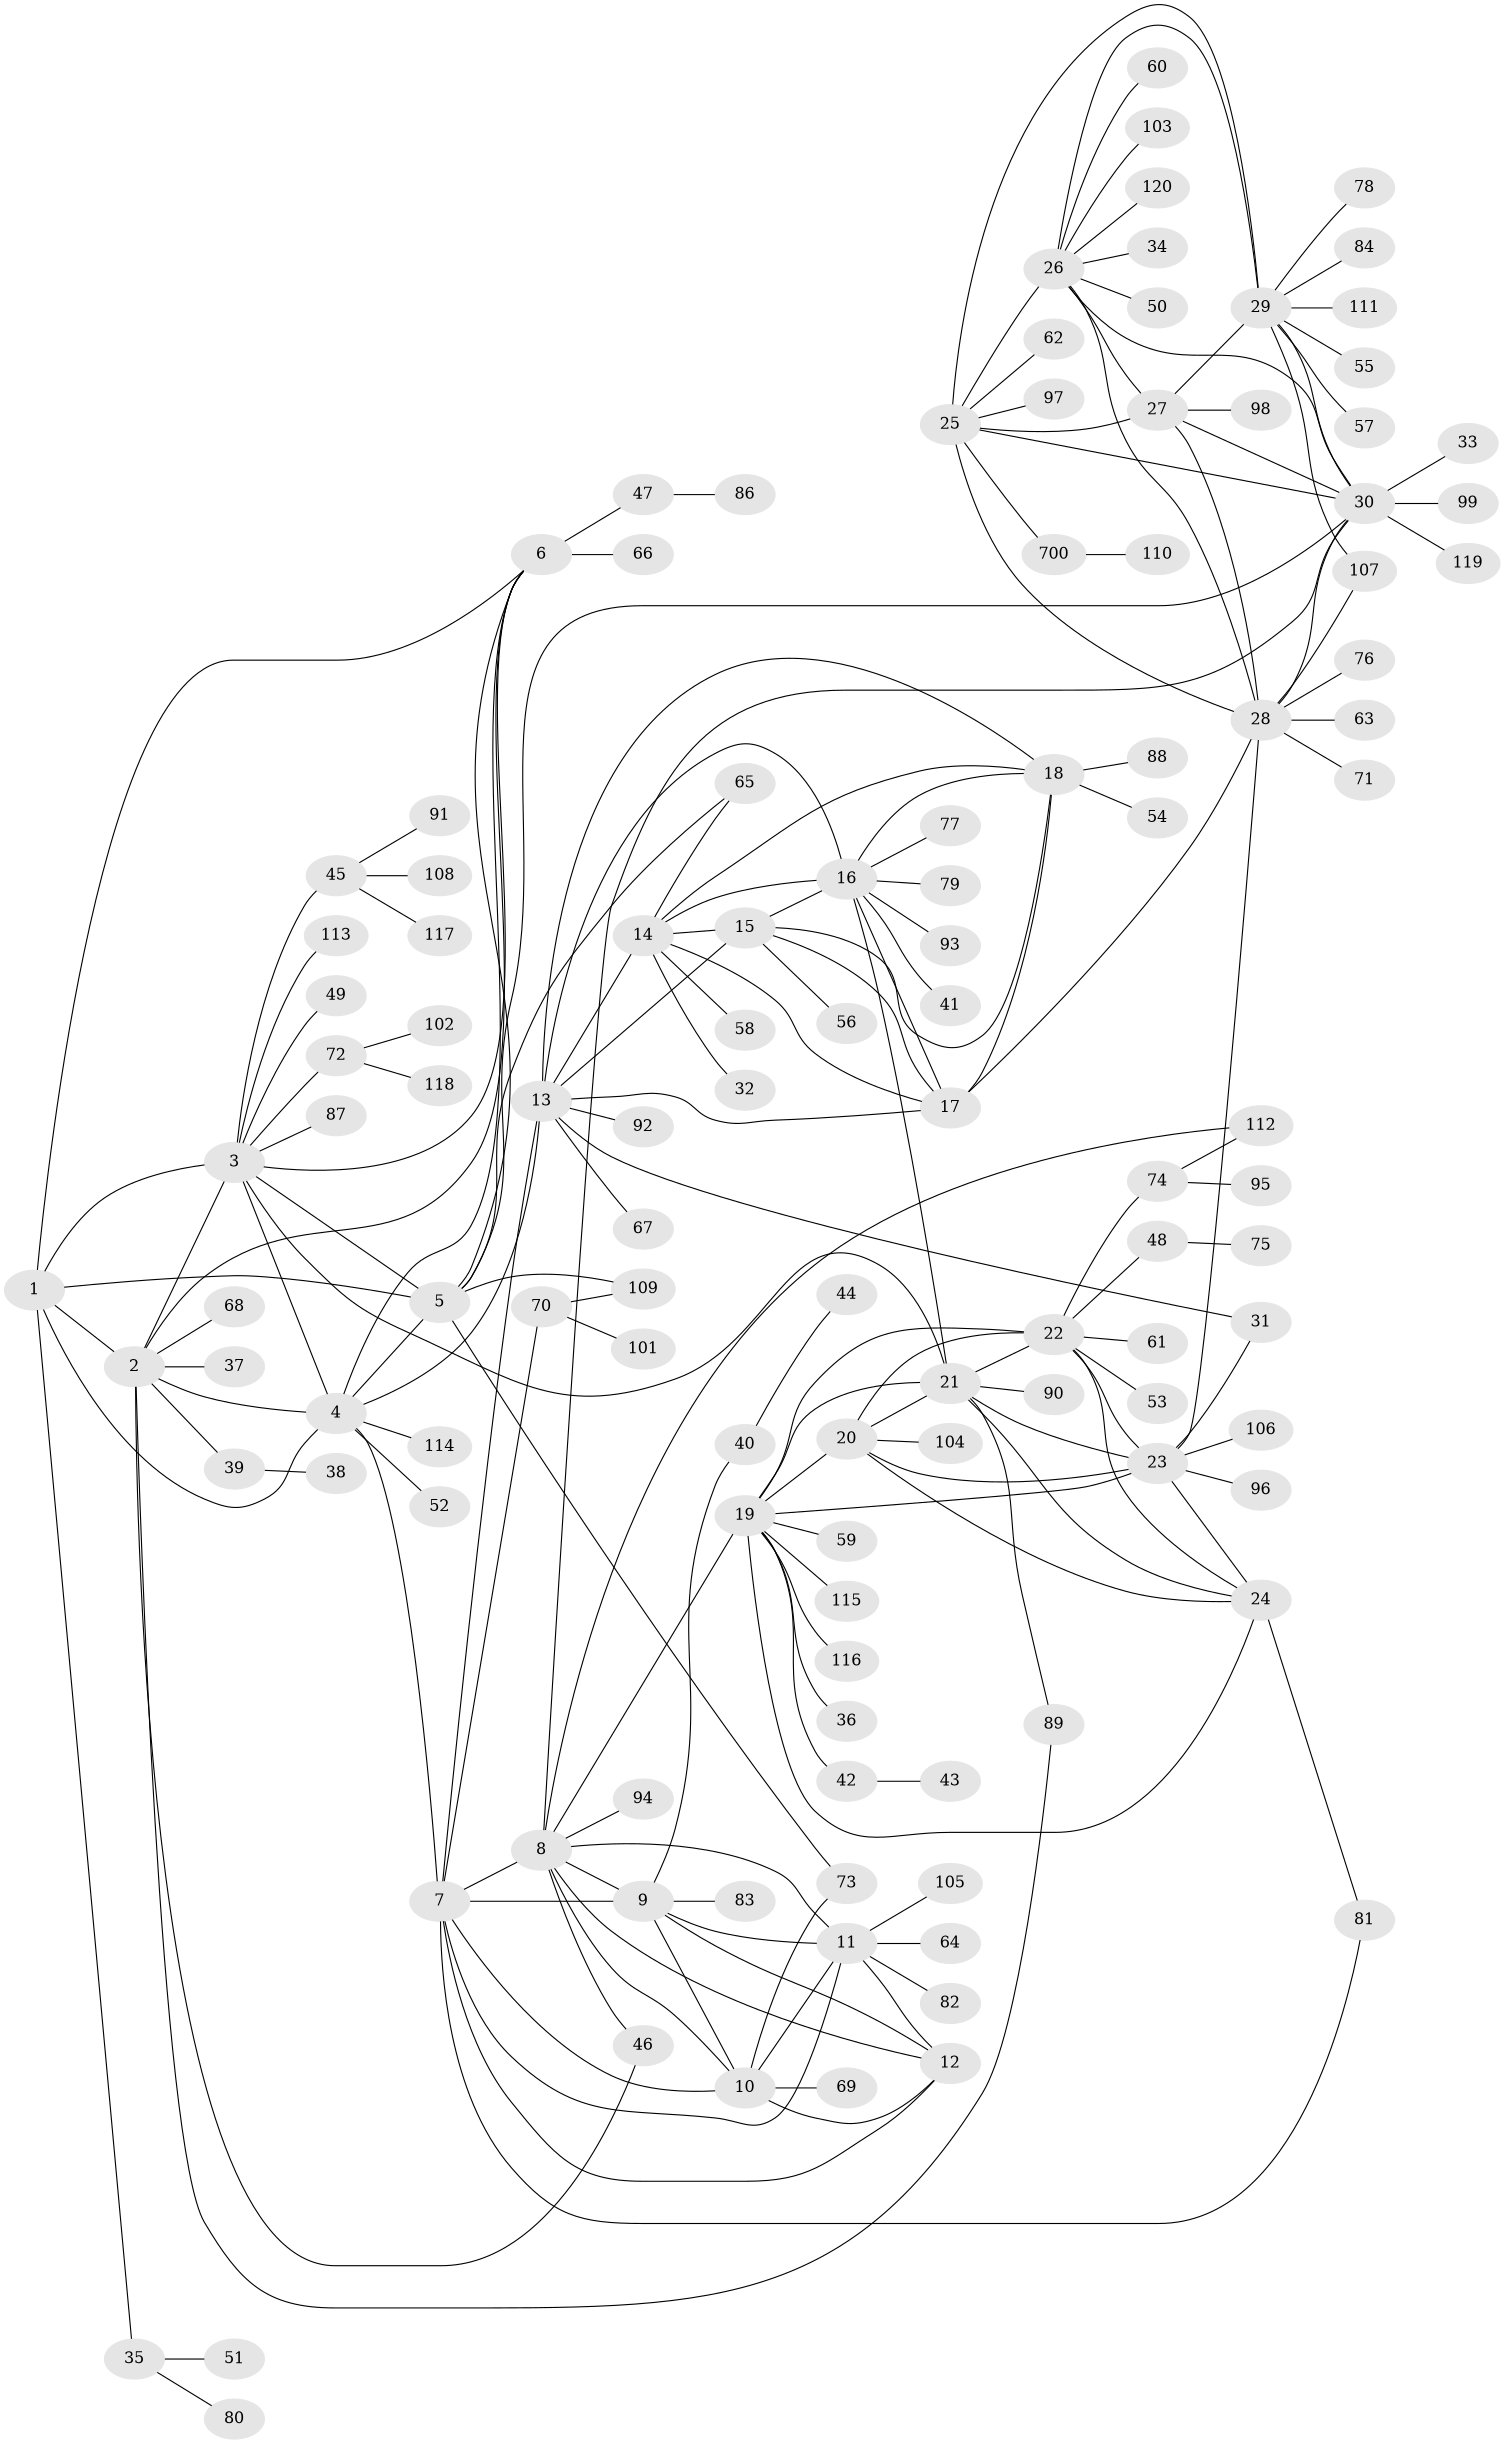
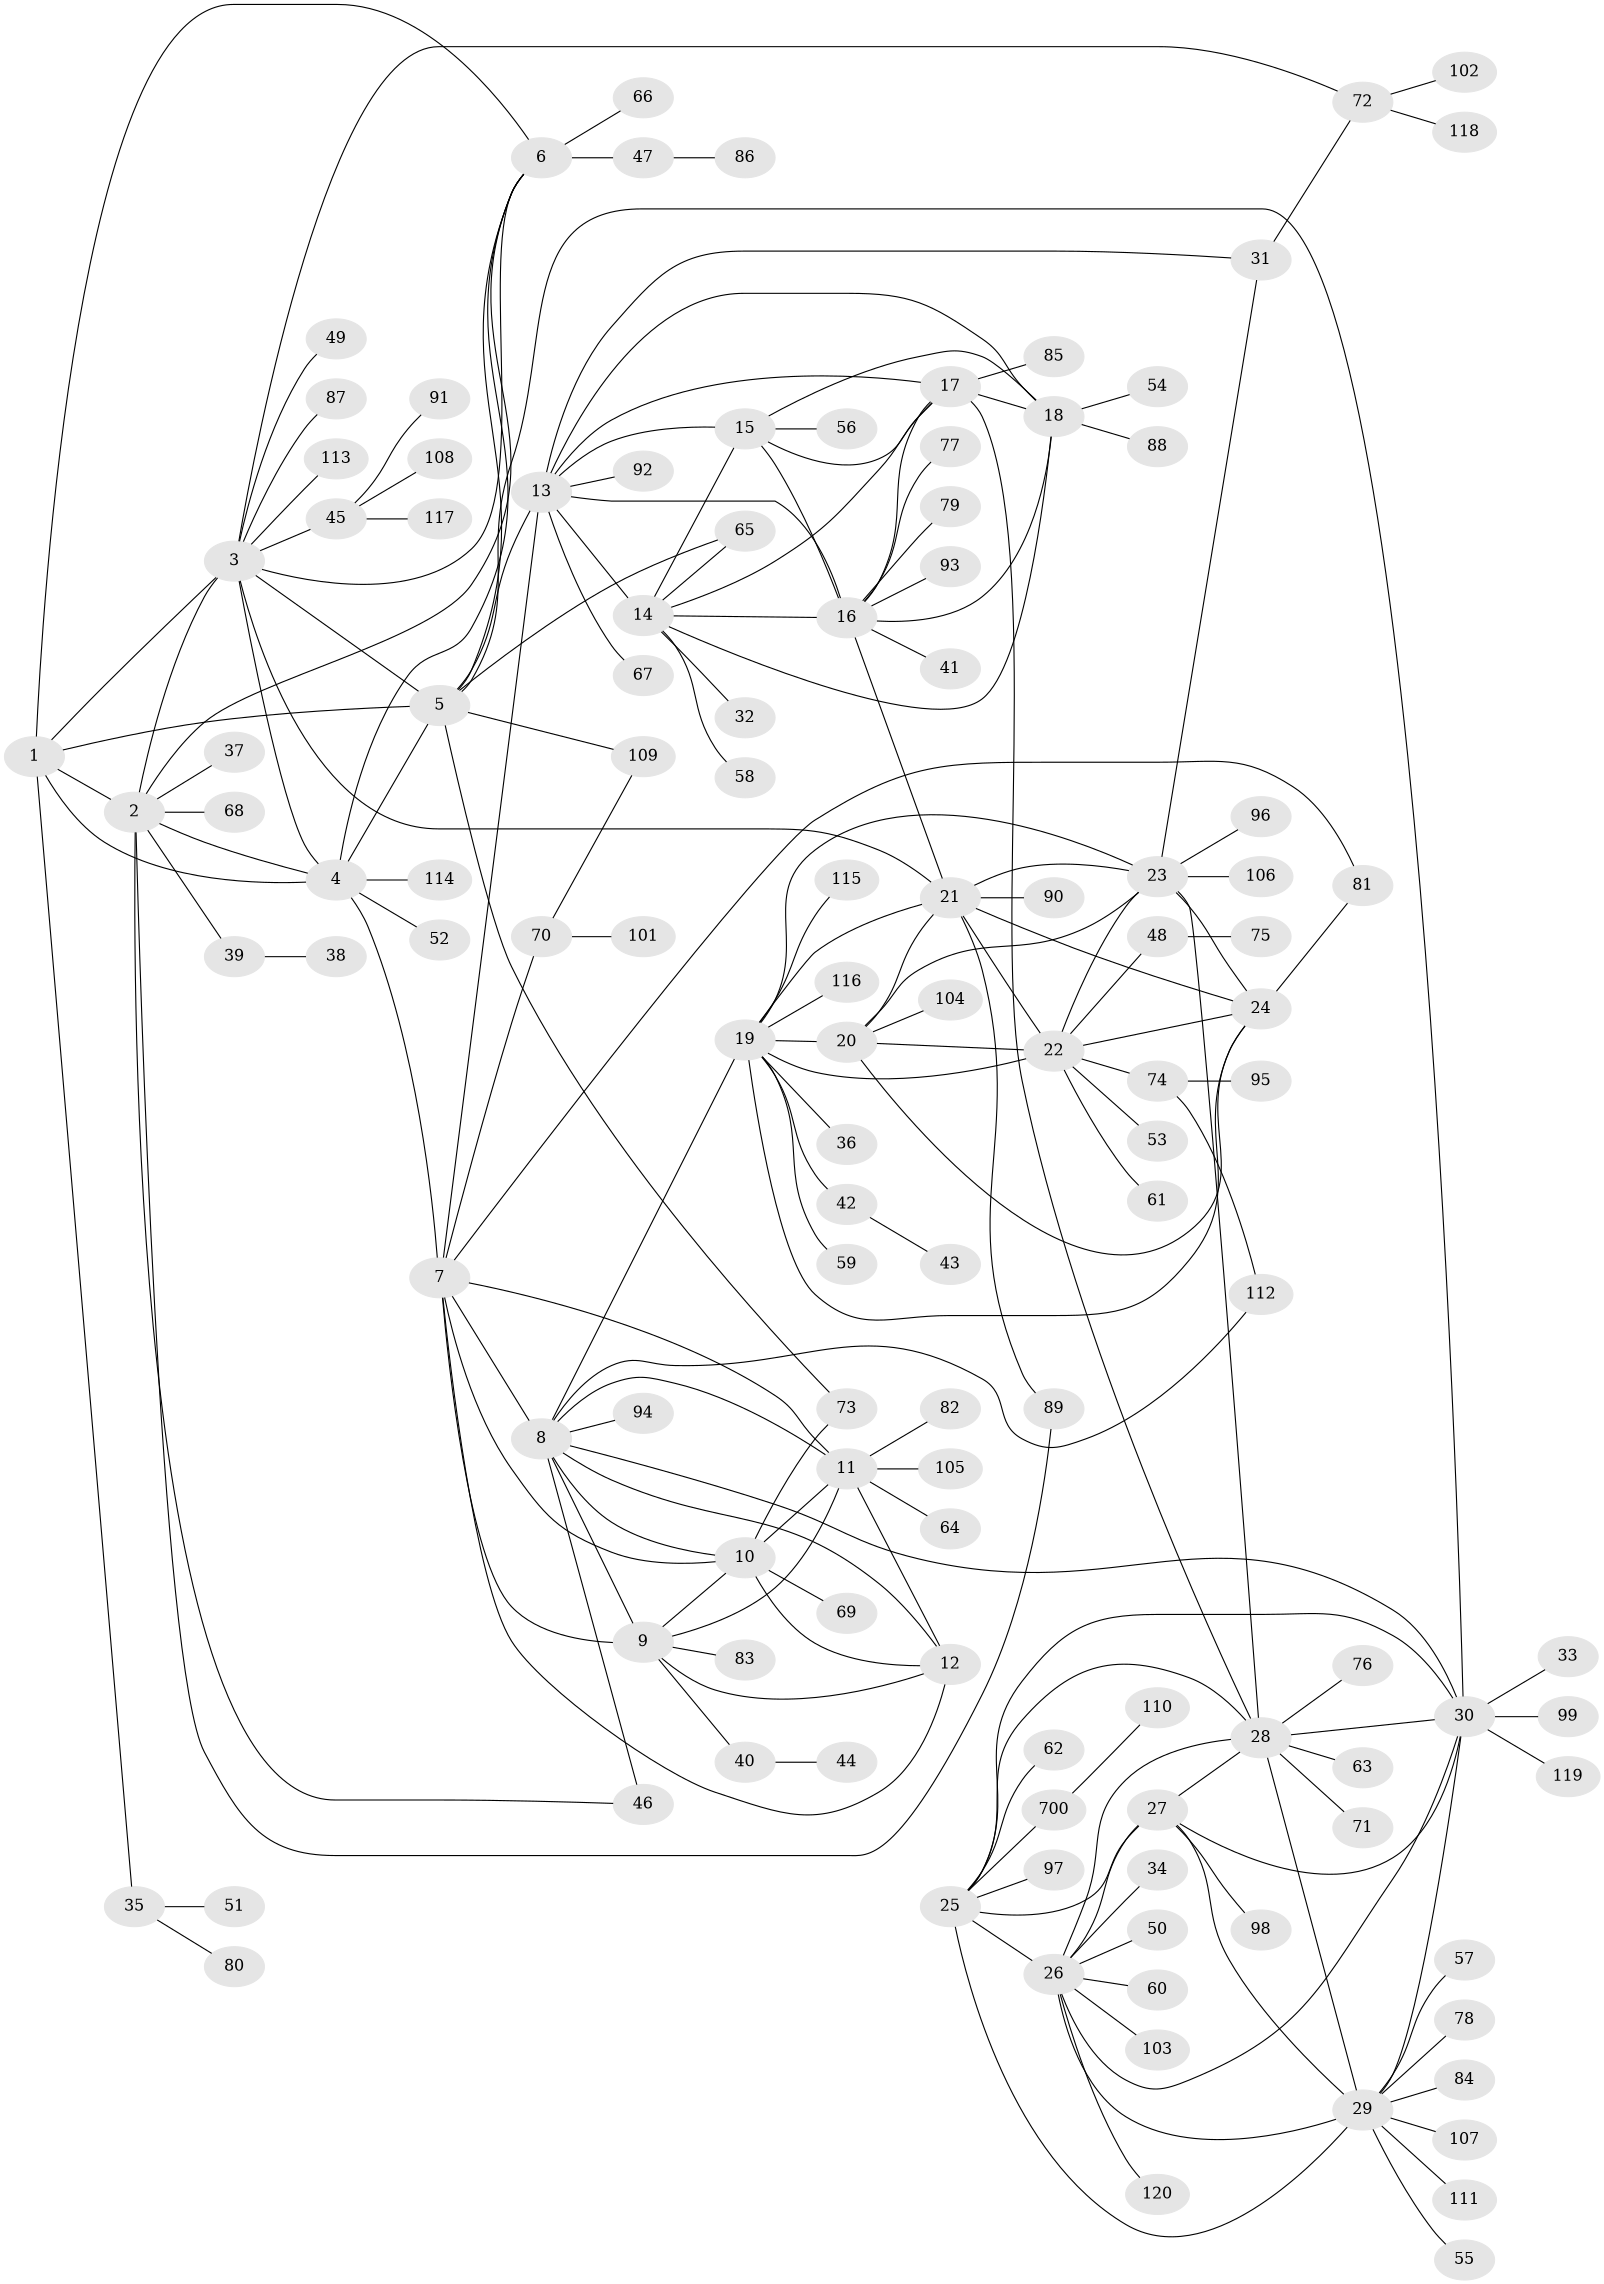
none -> (1312, 181)
none -> (1054, 357)
(1318, 648) -> (1312, 1924)
(496, 1293) -> (506, 564)
